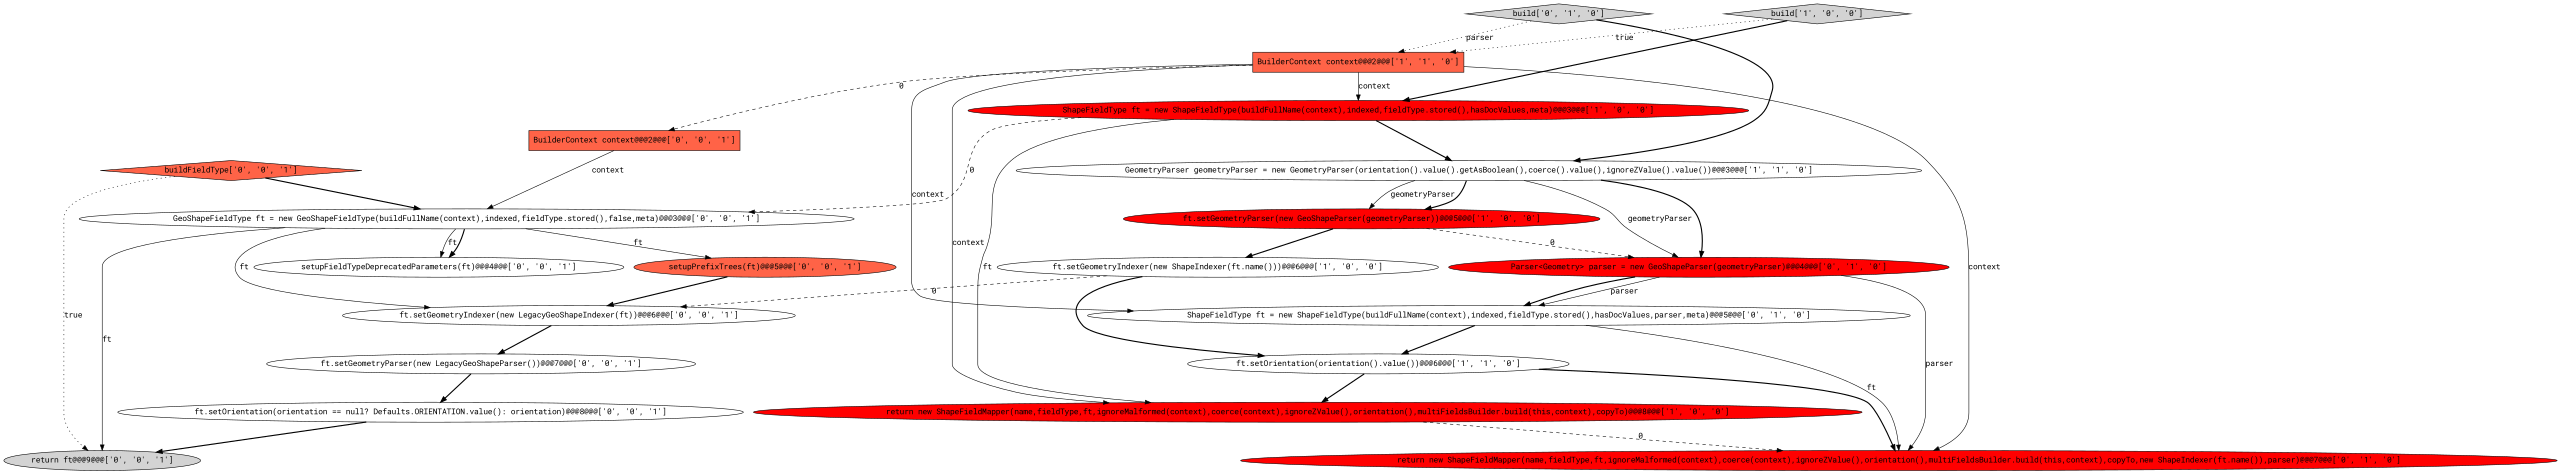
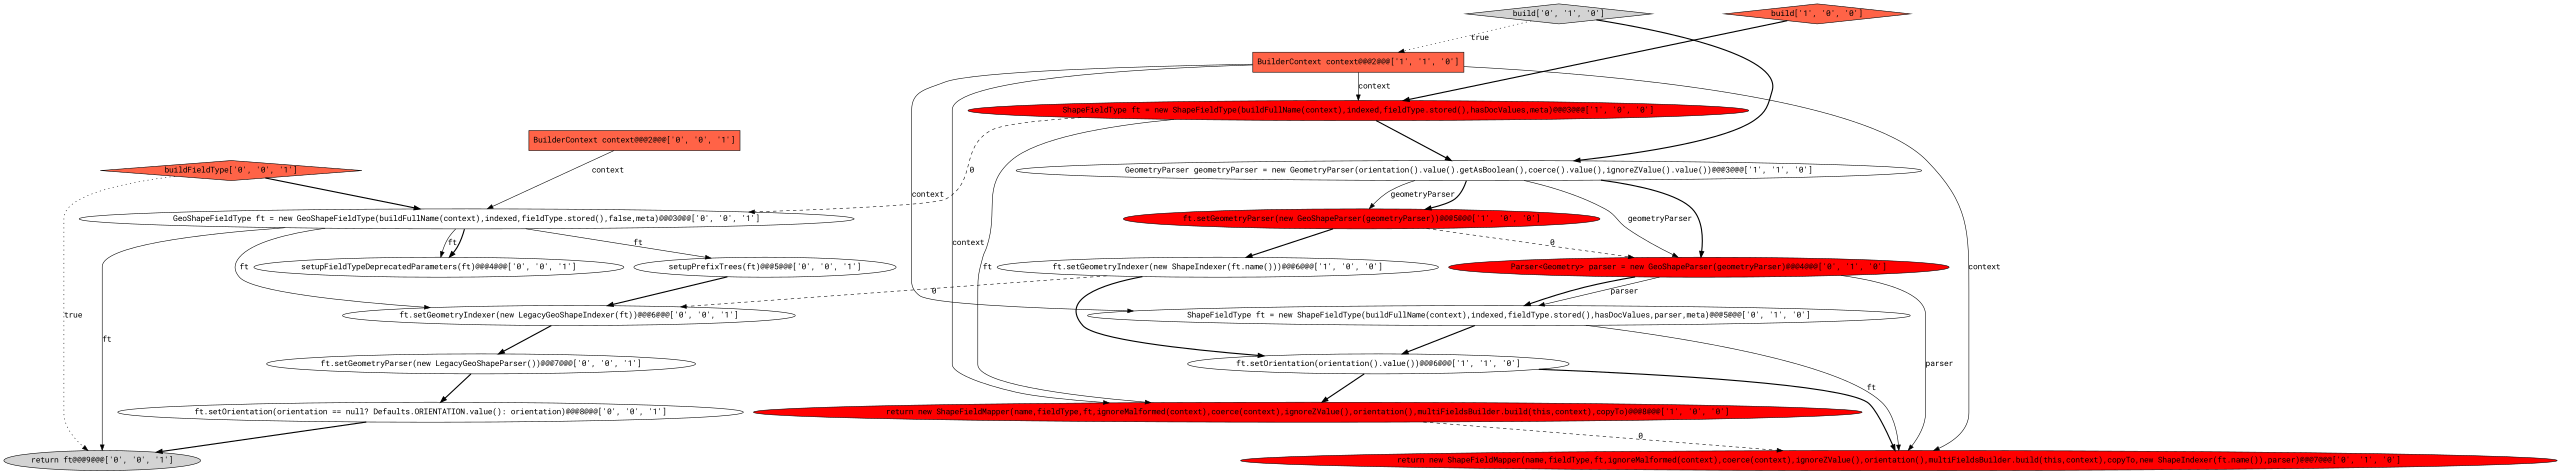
(1817, 14) -> (1817, 14)
(1614, 35) -> none
(1480, 38) -> (1480, 38)
(946, 78) -> none
(765, 267) -> (765, 267)
